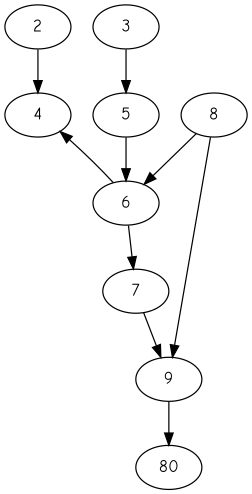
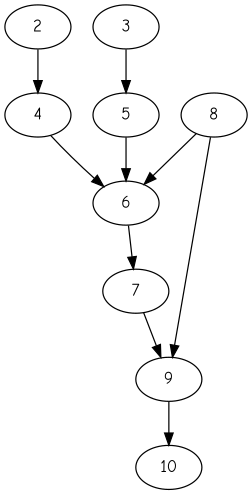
(92, 161) -> (72, 157)
(169, 467) -> (169, 467)
